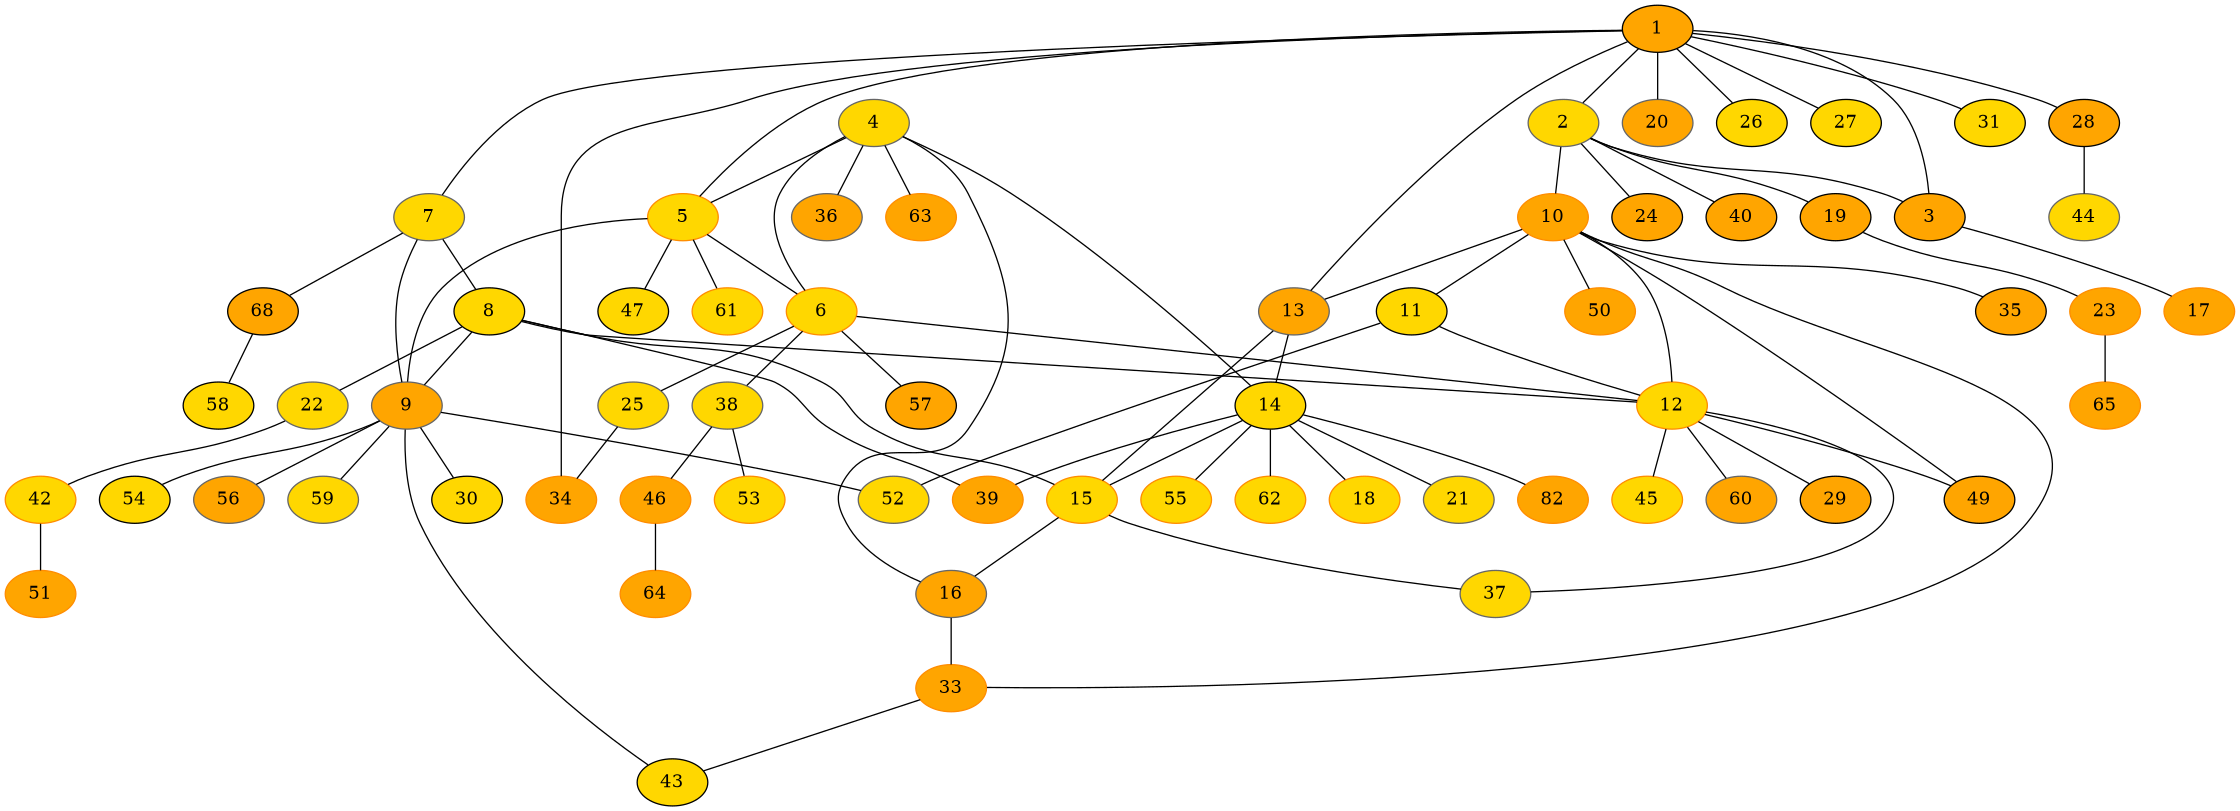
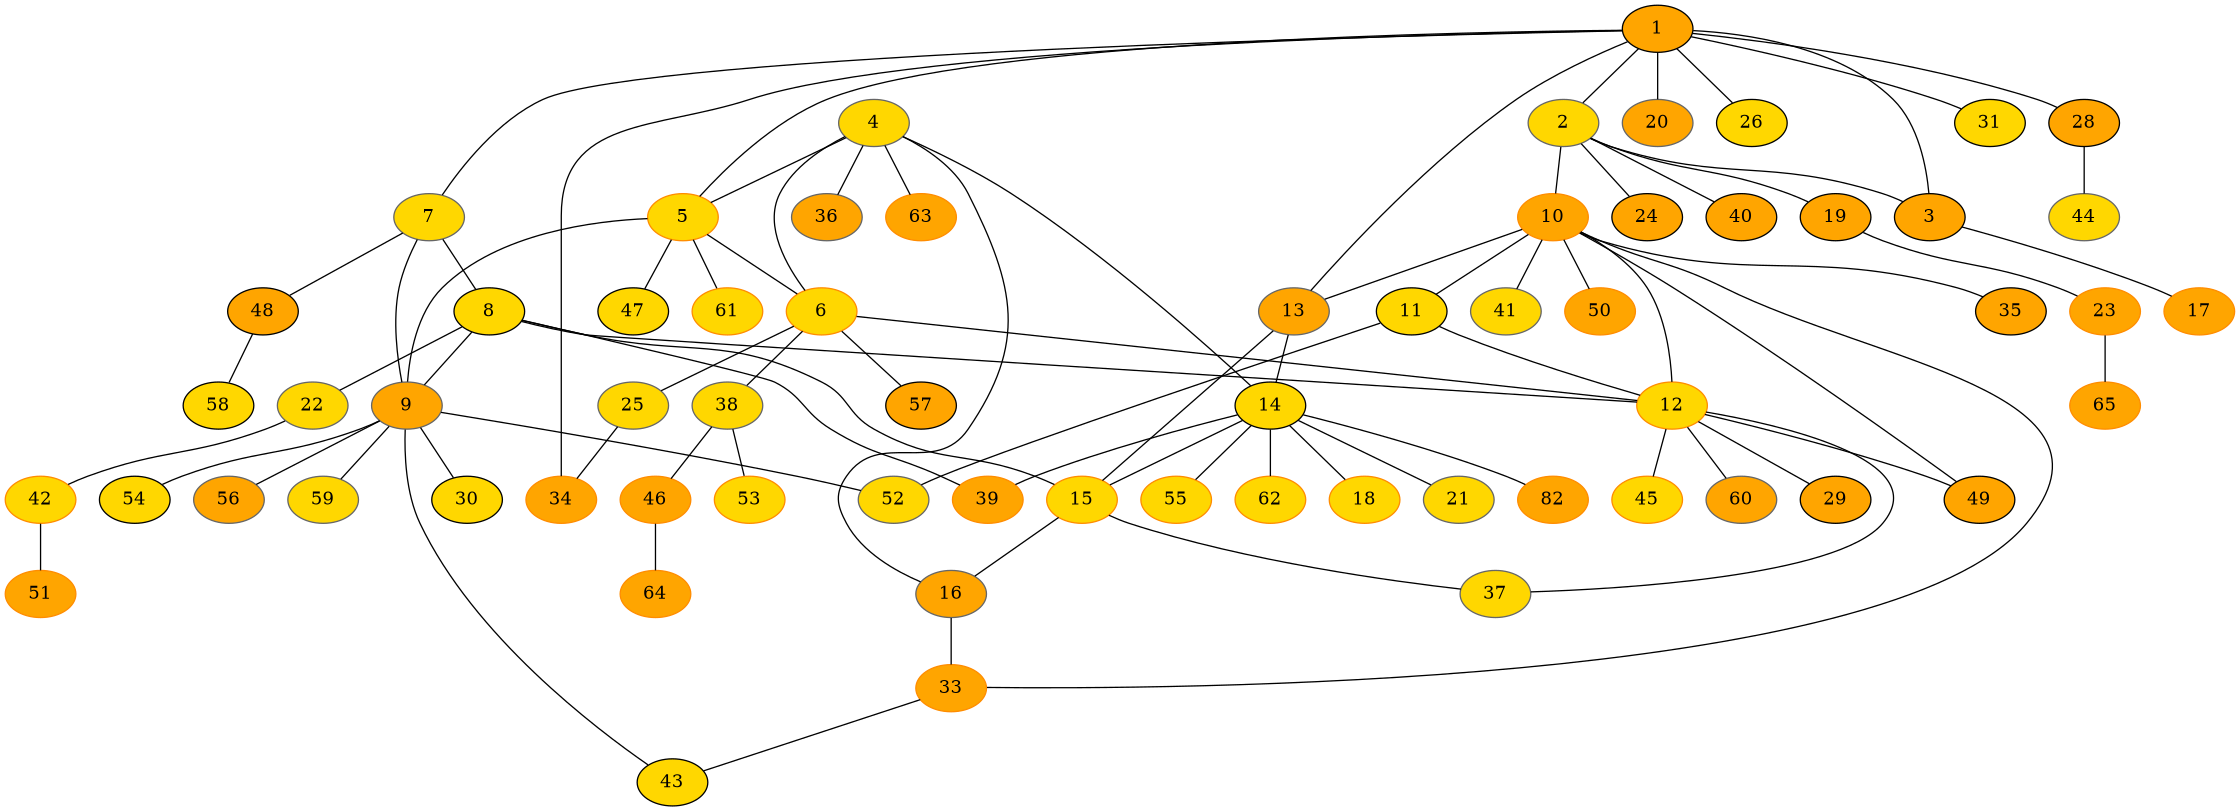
(1846, 123) -> none
(263, 311) -> (263, 311)
none -> (1506, 311)
